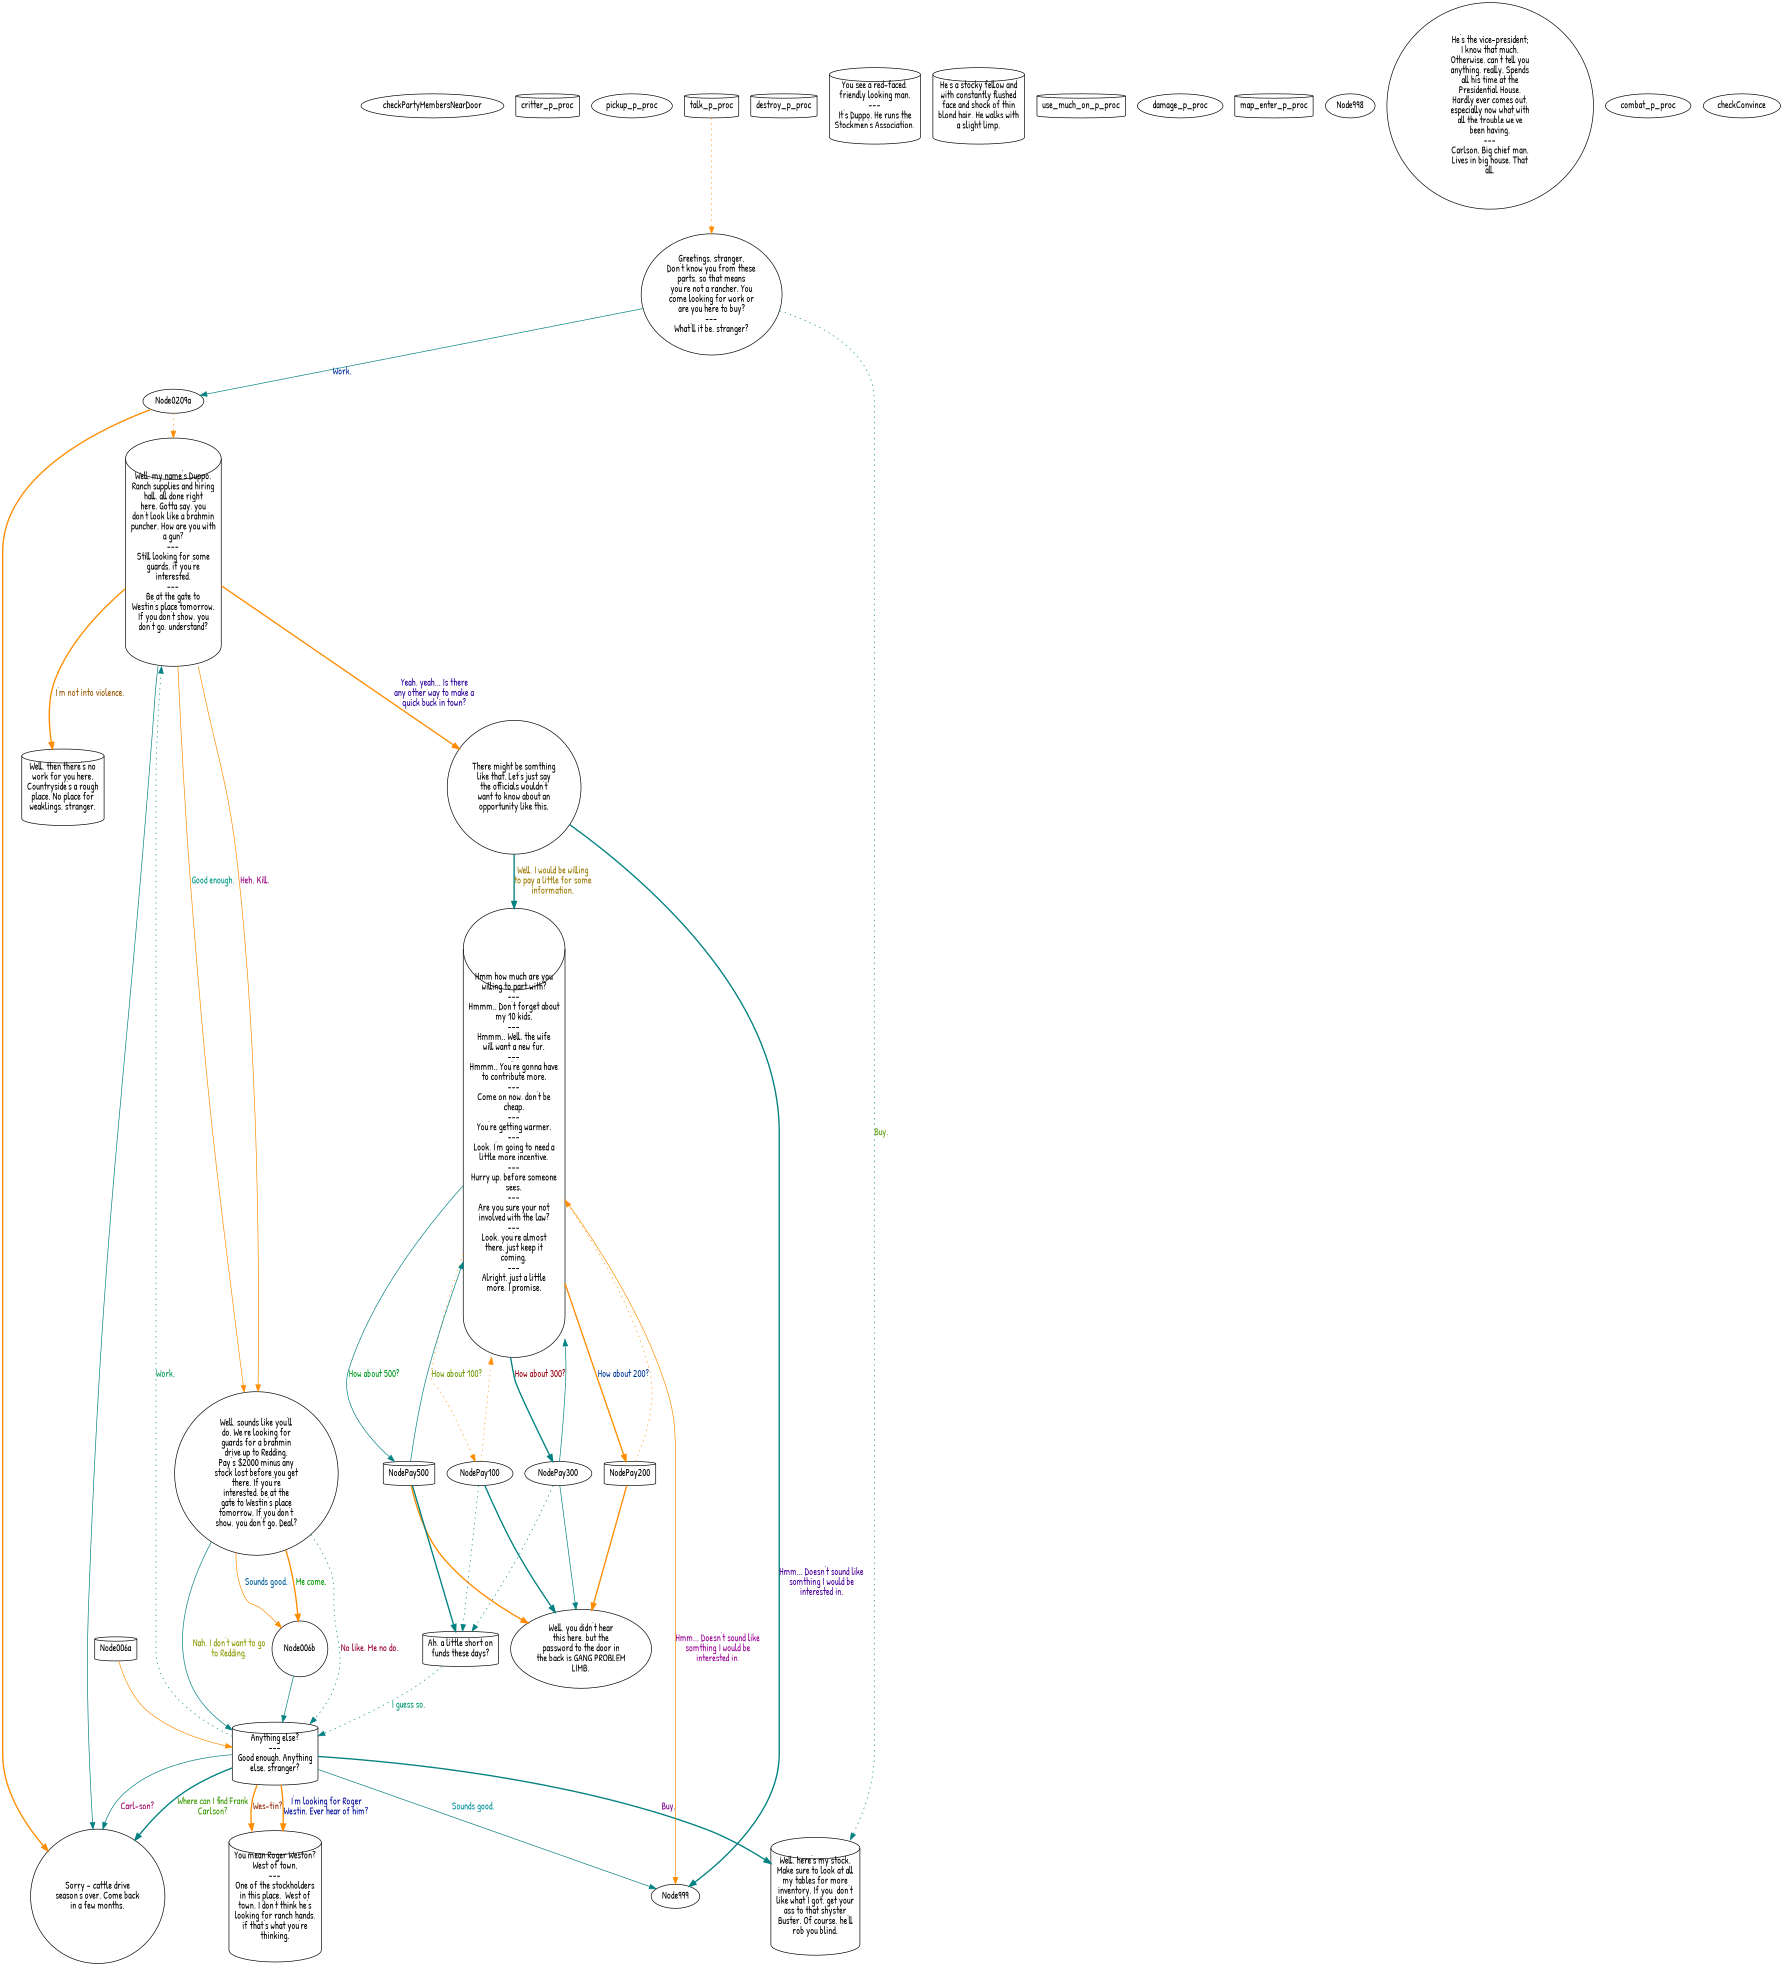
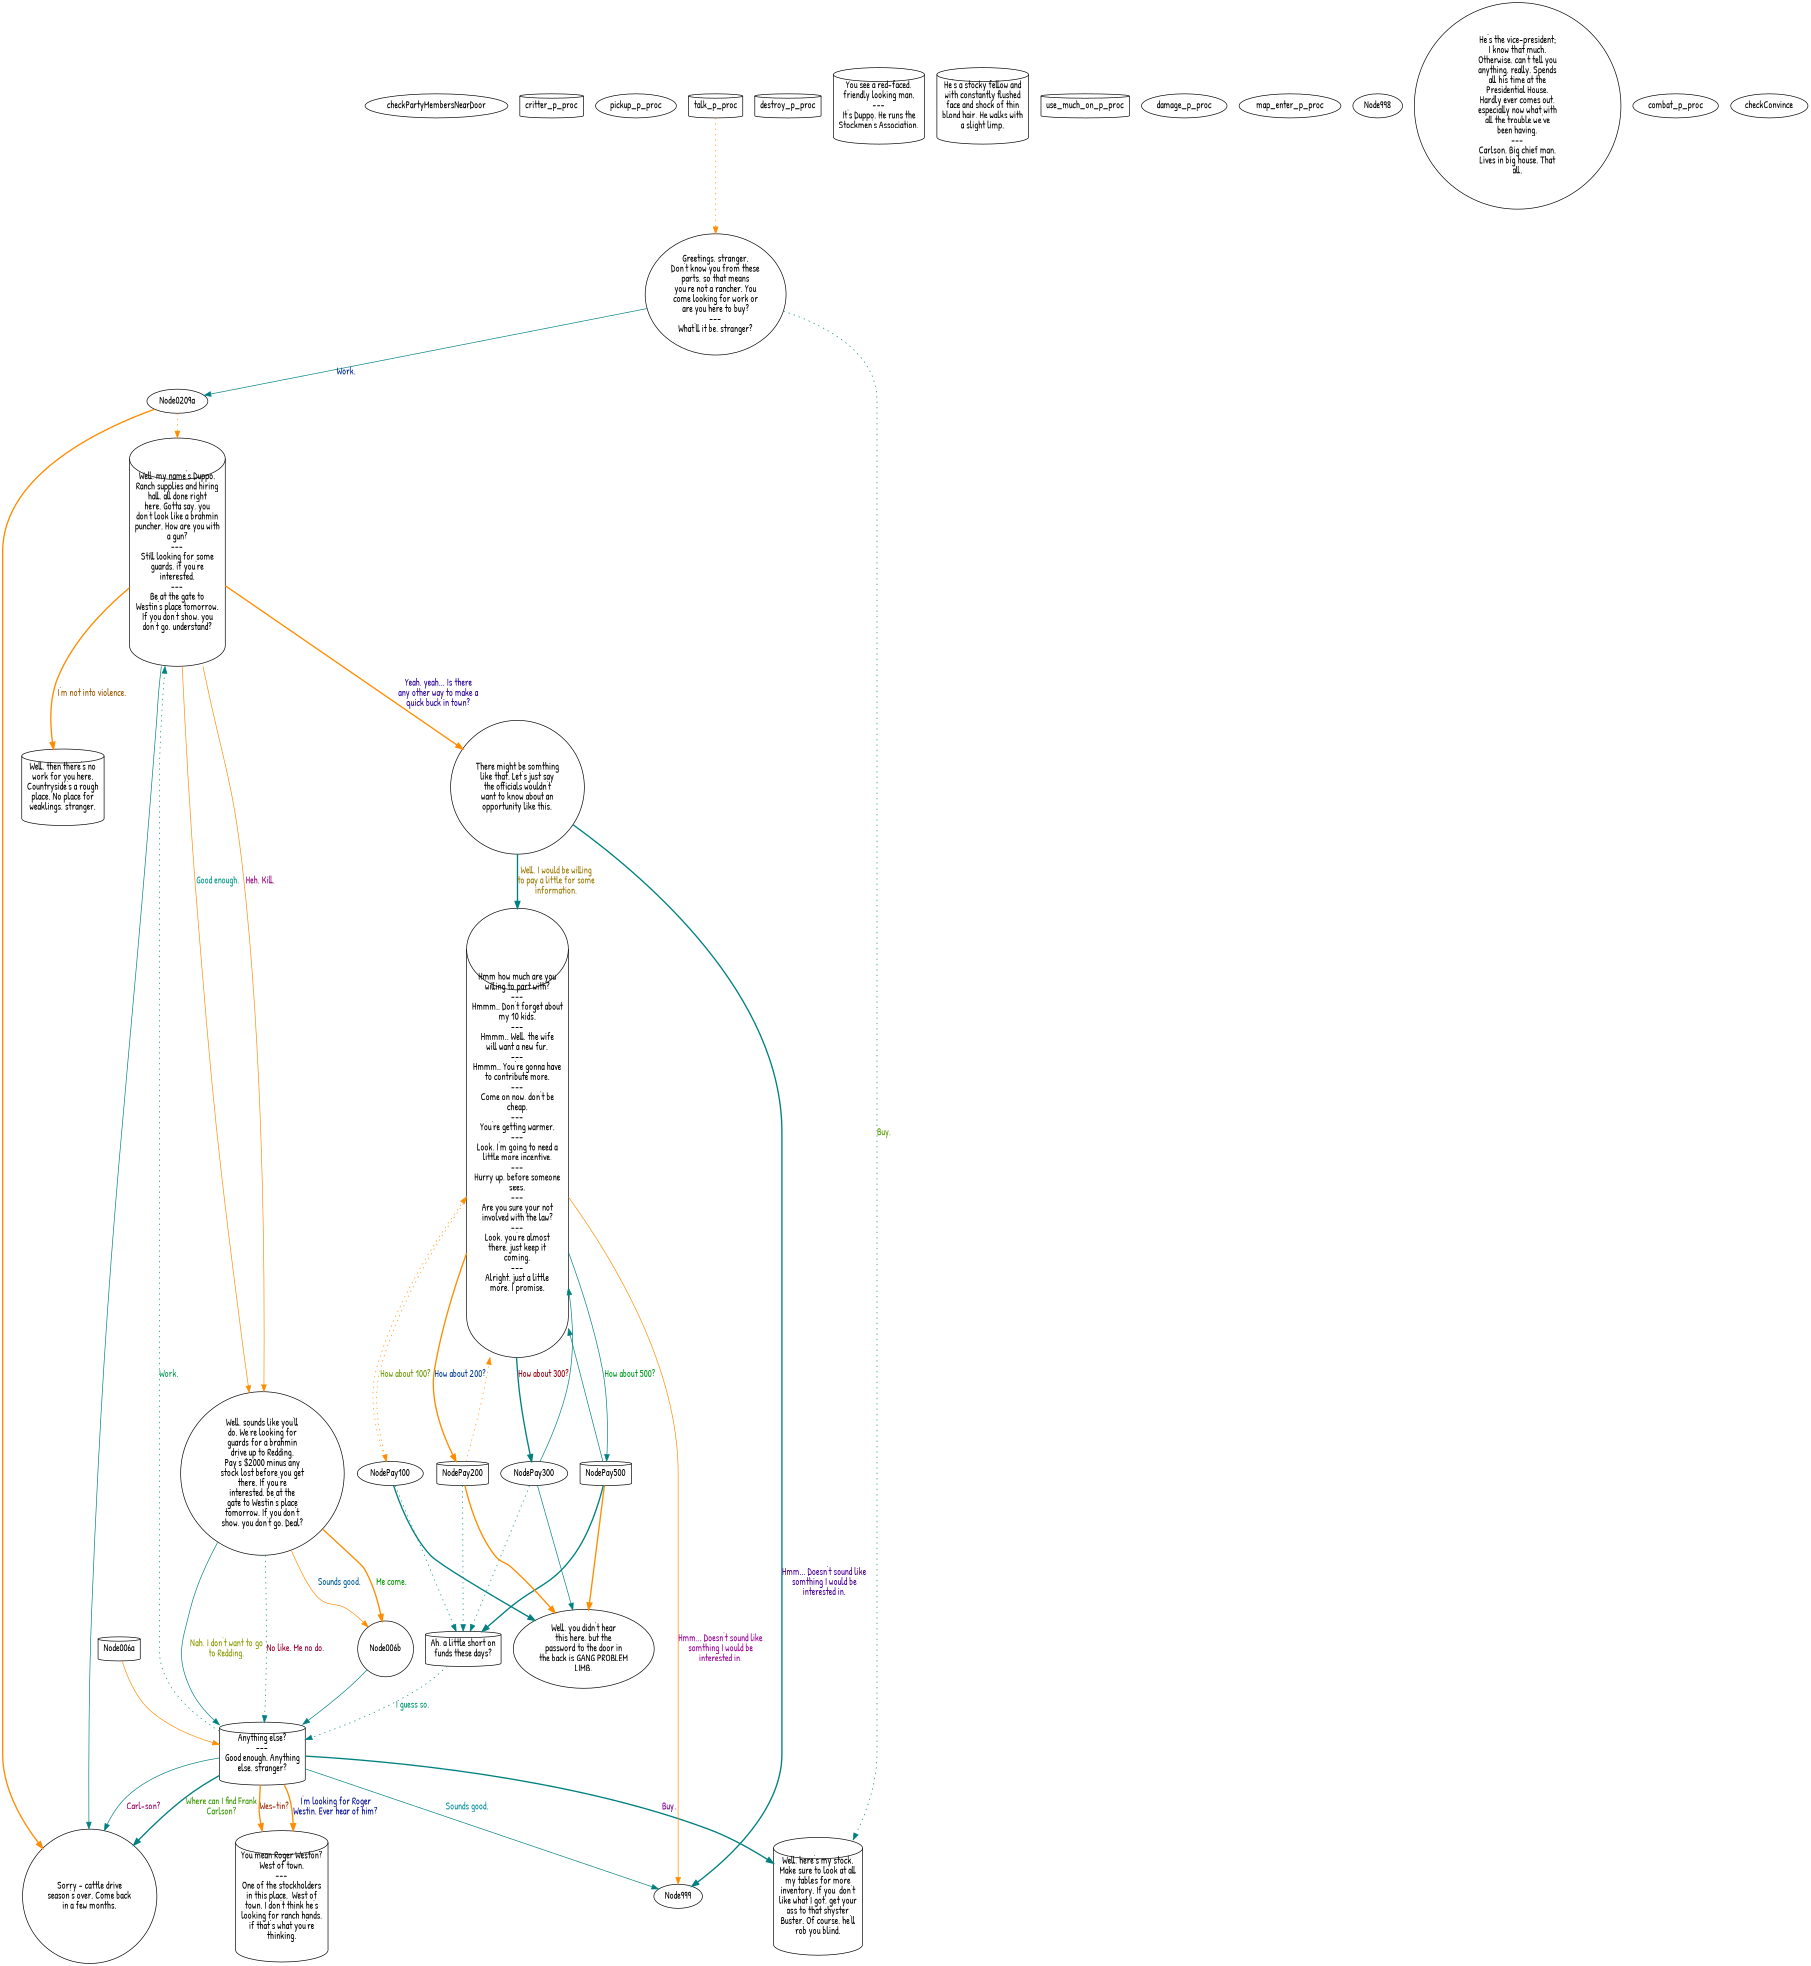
(1274, 106) -> (1290, 106)
none -> (463, 1555)
